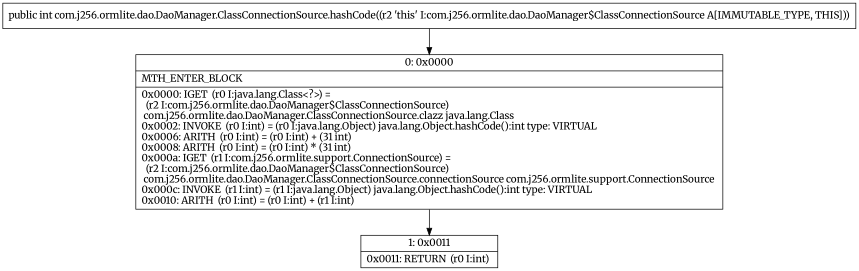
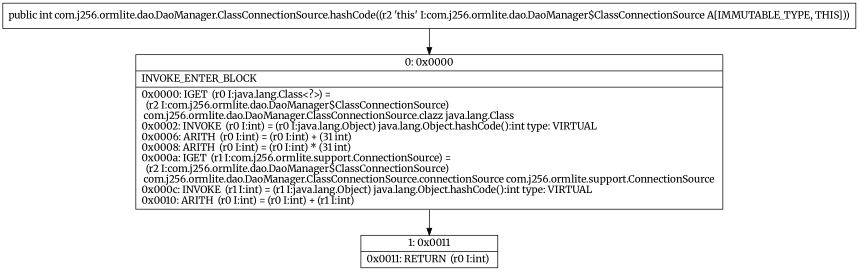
(192, 79) -> (199, 79)
